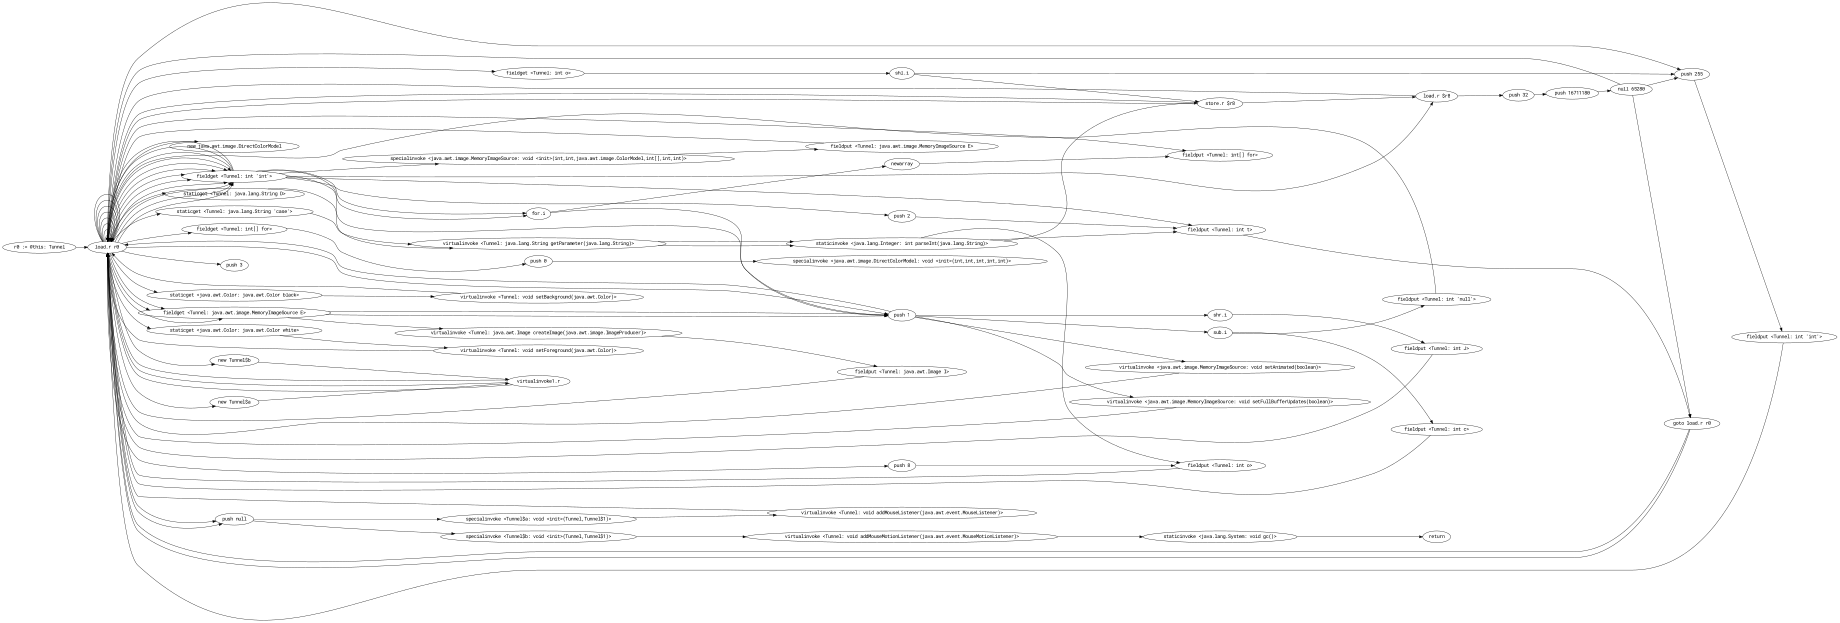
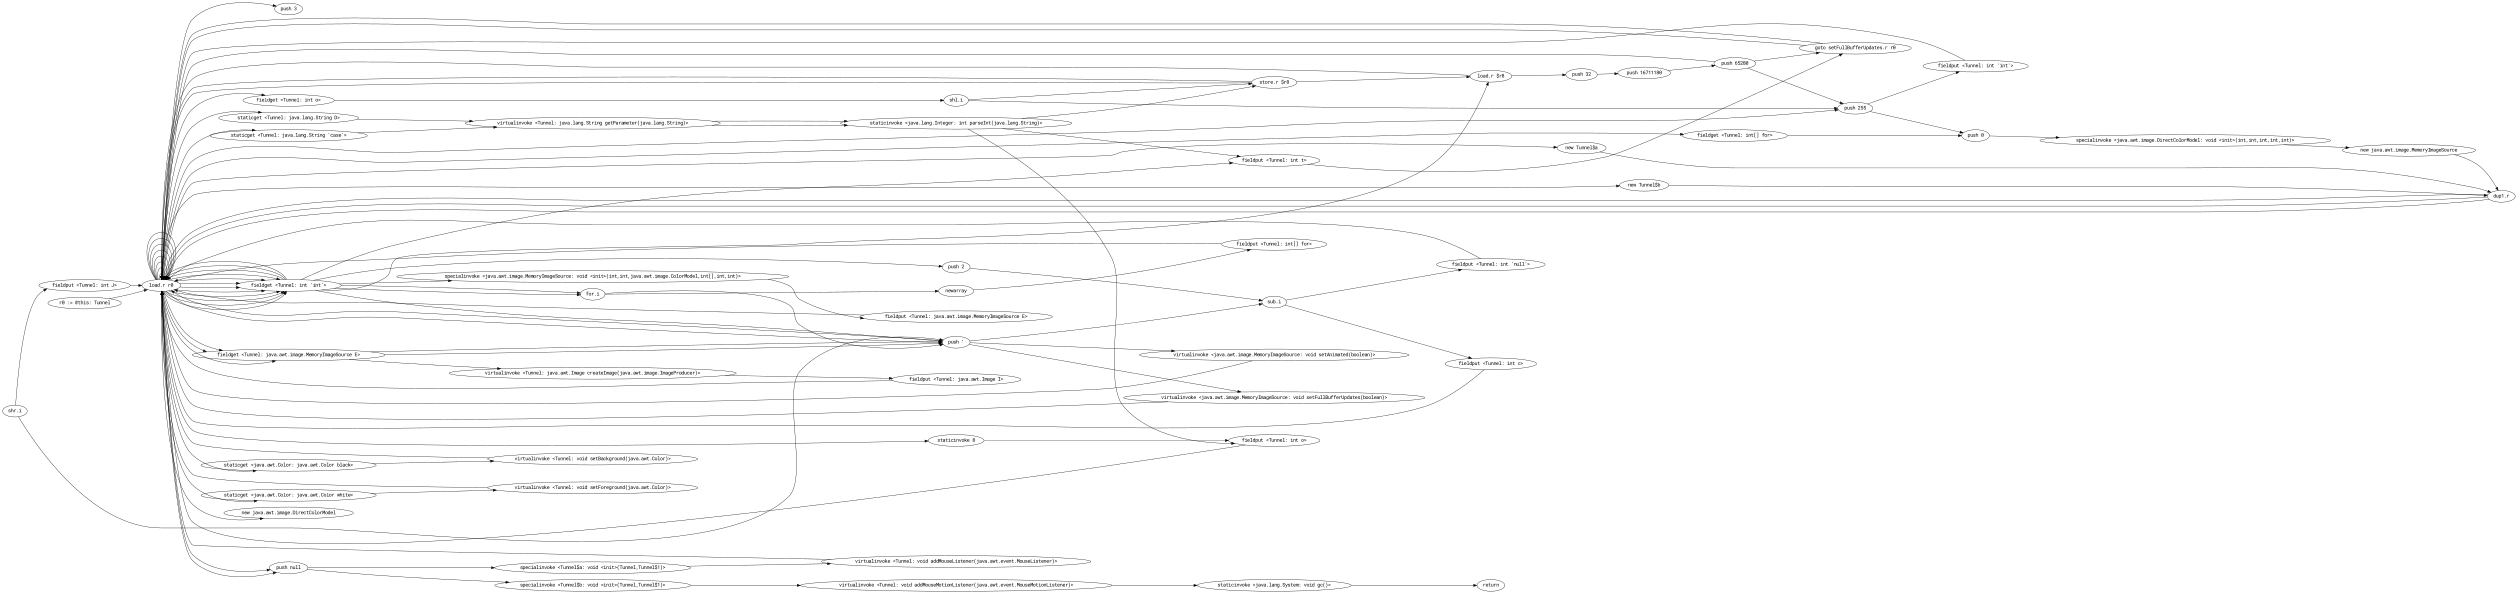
(1631, 89) -> (1735, 63)
(601, 120) -> (647, 249)
none -> (1915, 122)
none -> (2409, 150)
(1045, 222) -> (1107, 282)
(1060, 315) -> (523, 540)
(539, 381) -> (2501, 196)
(1692, 424) -> (1855, 48)
(902, 466) -> (956, 440)
